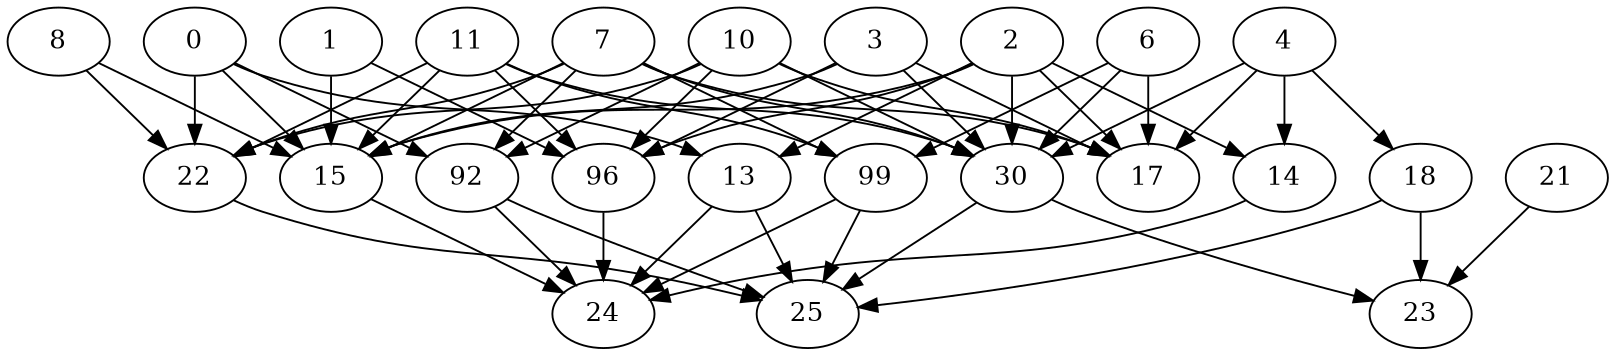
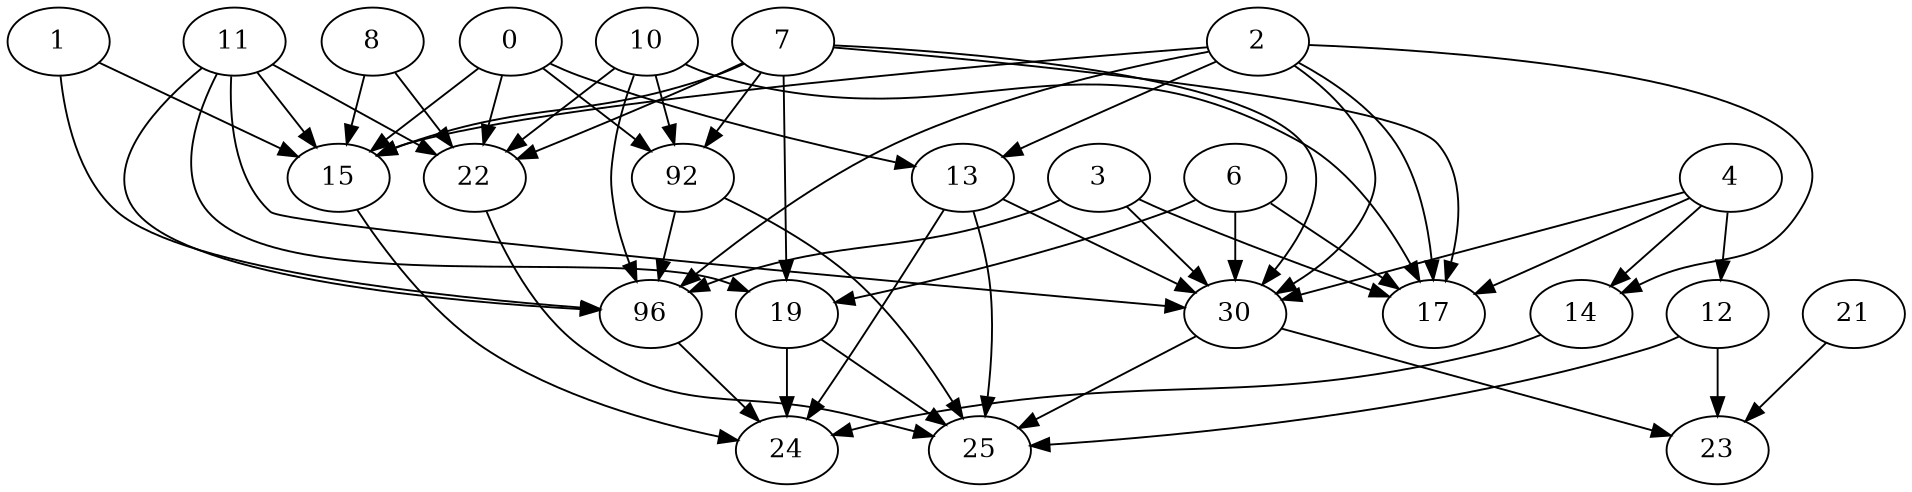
(867, 105) -> (1103, 248)
(613, 109) -> none
(876, 178) -> (787, 314)
(1421, 178) -> (1718, 314)
(528, 239) -> (669, 236)
